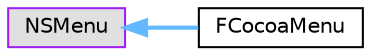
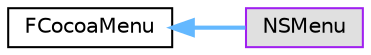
(172, 28) -> (219, 28)
